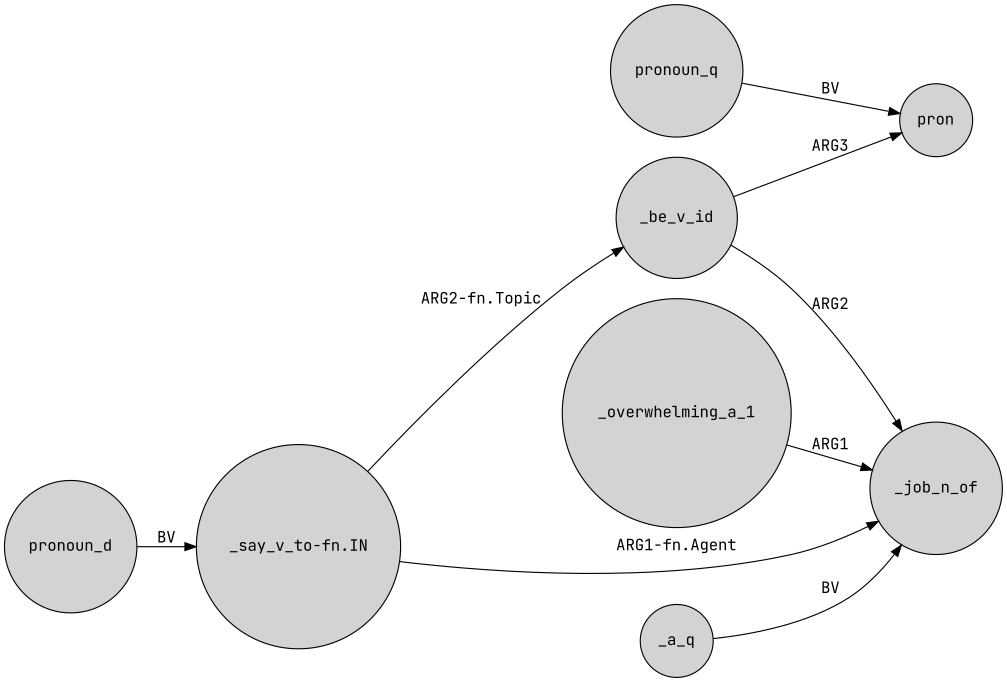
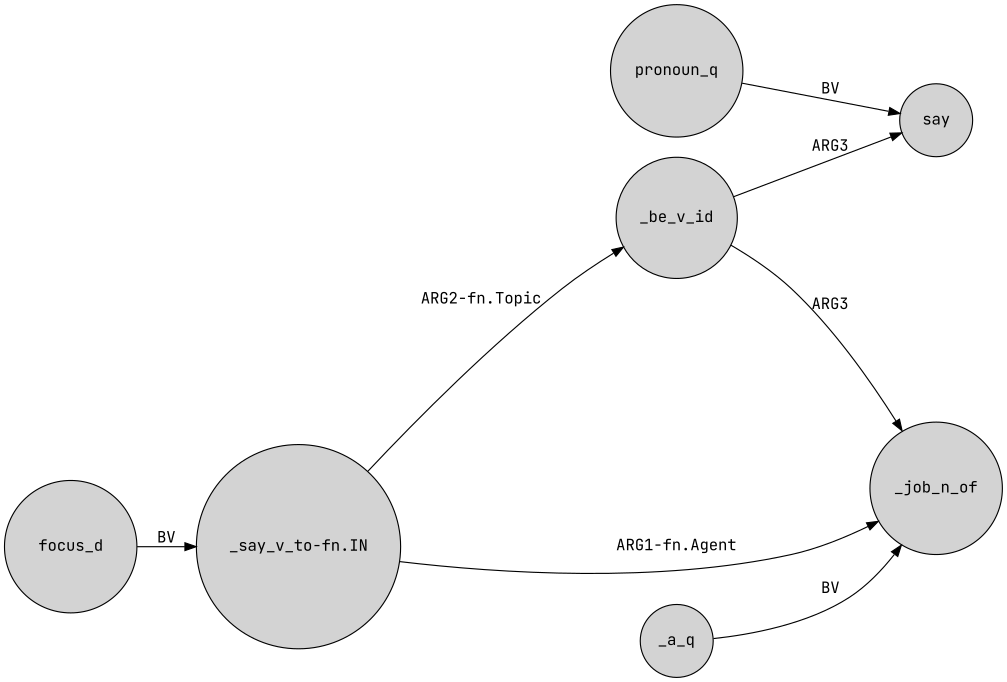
(936, 120) -> (936, 120)
(831, 305) -> (831, 305)
(677, 413) -> none
(71, 547) -> (71, 547)
